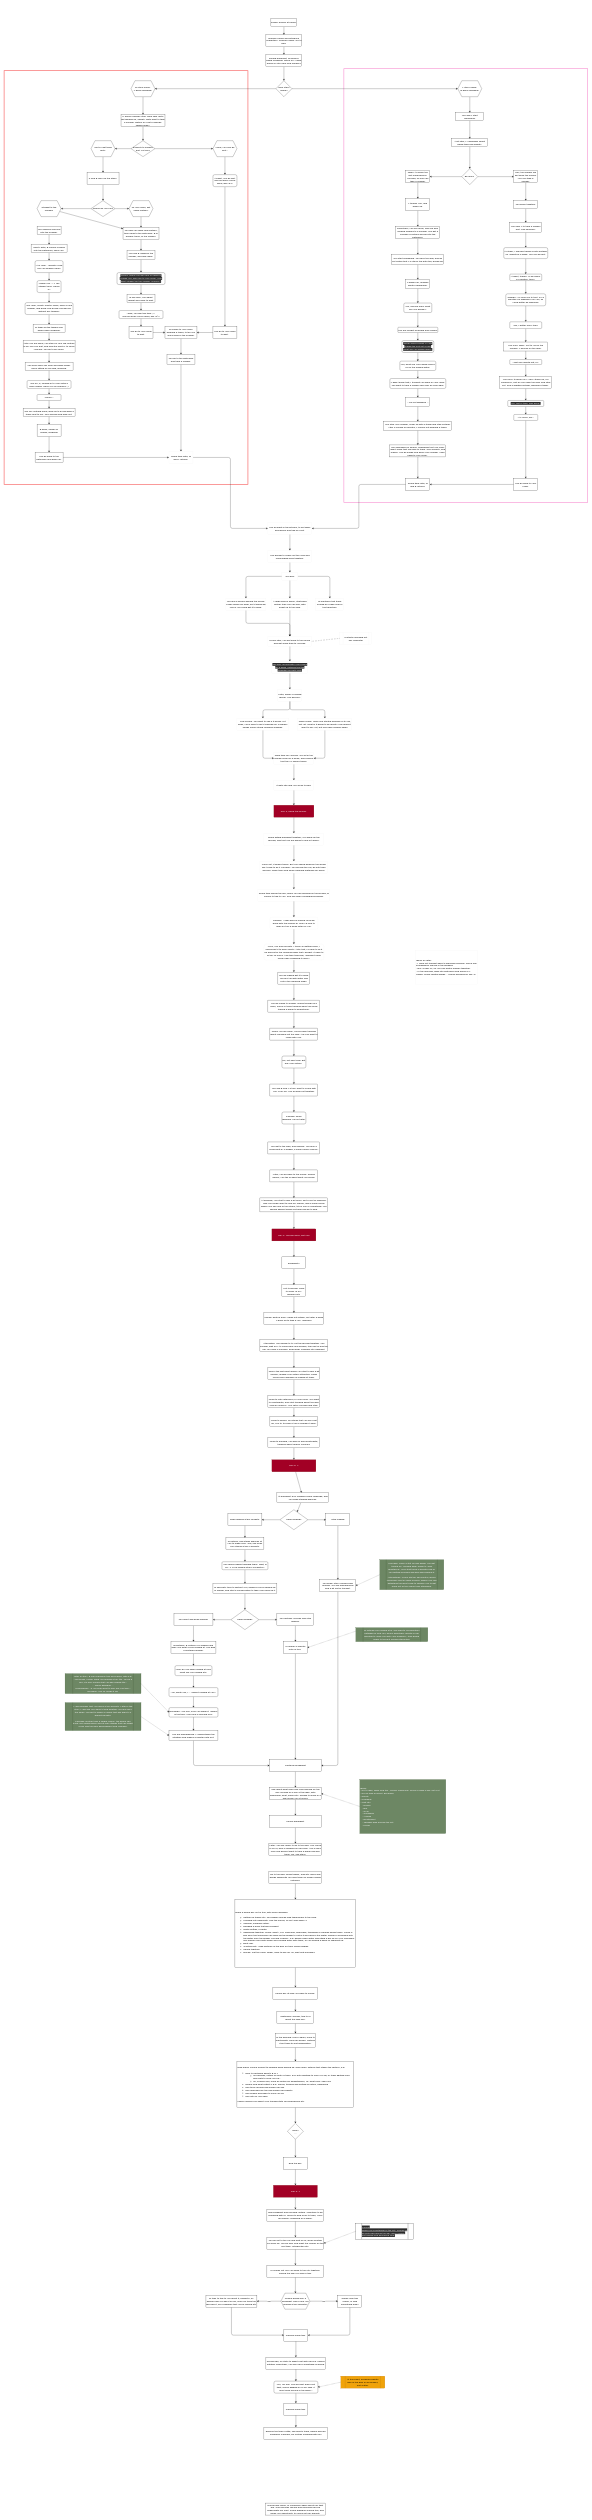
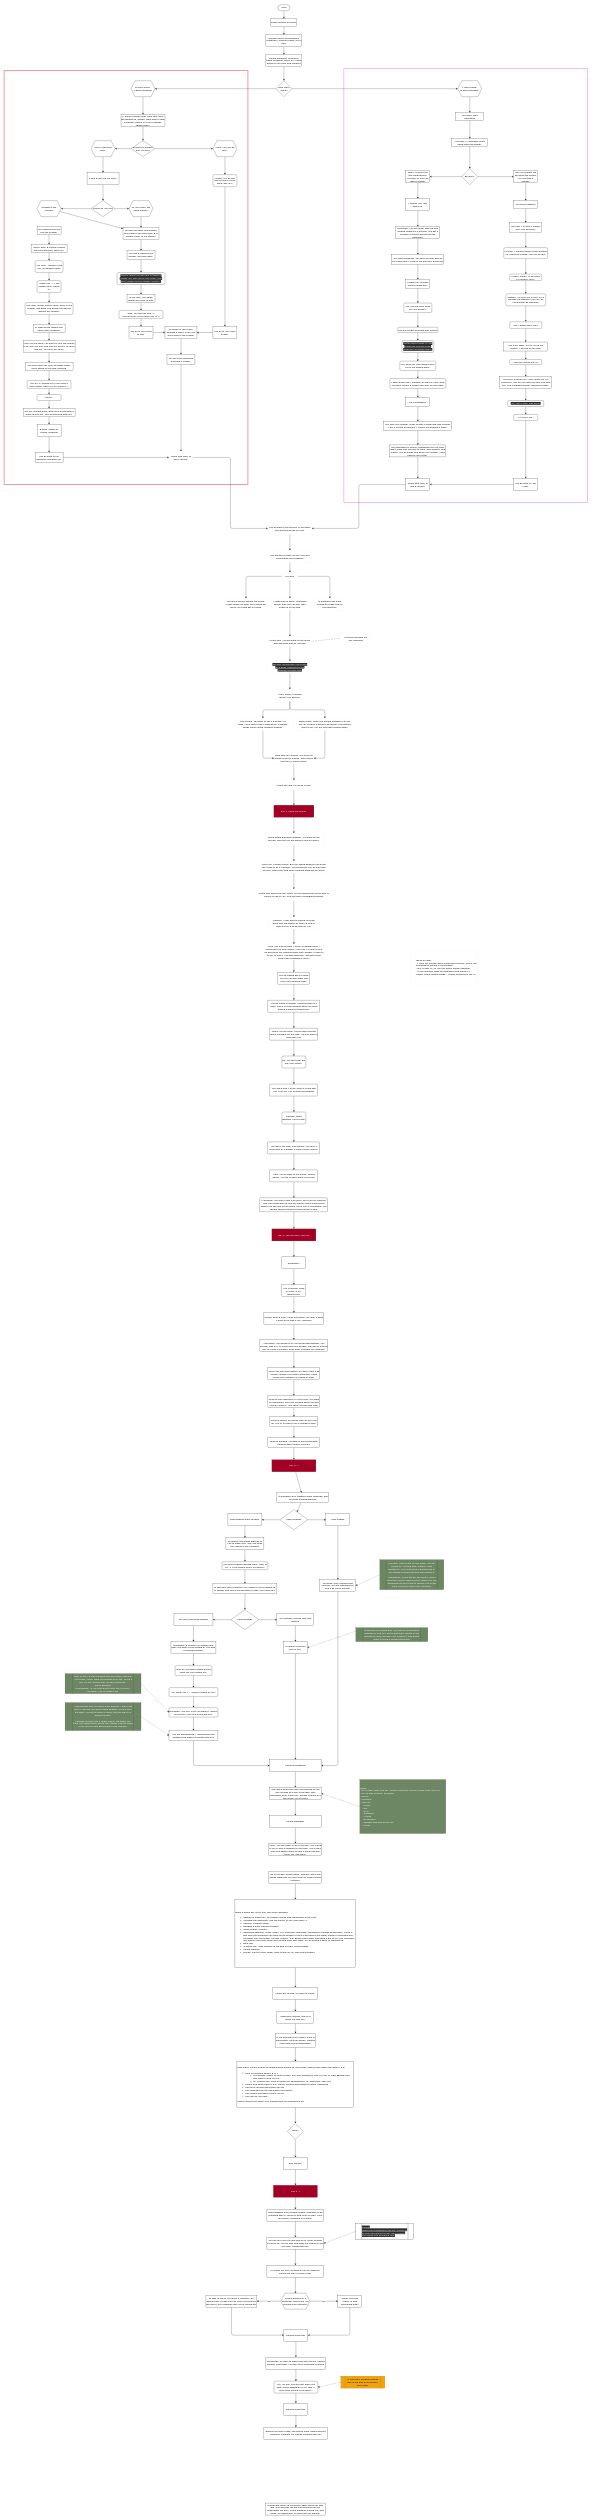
none -> (284, 7)
none -> (284, 16)
(263, 623) -> none
